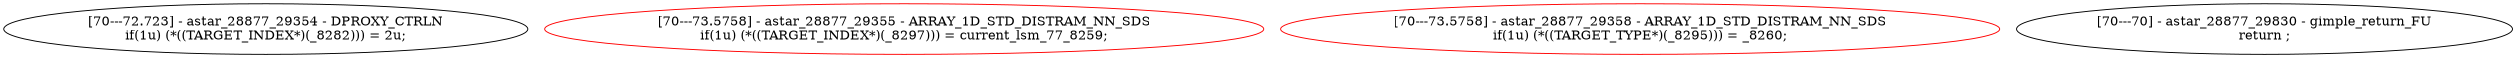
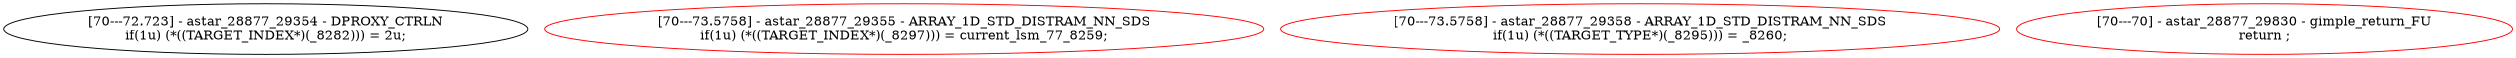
(2265, 29) -> (2265, 29)
